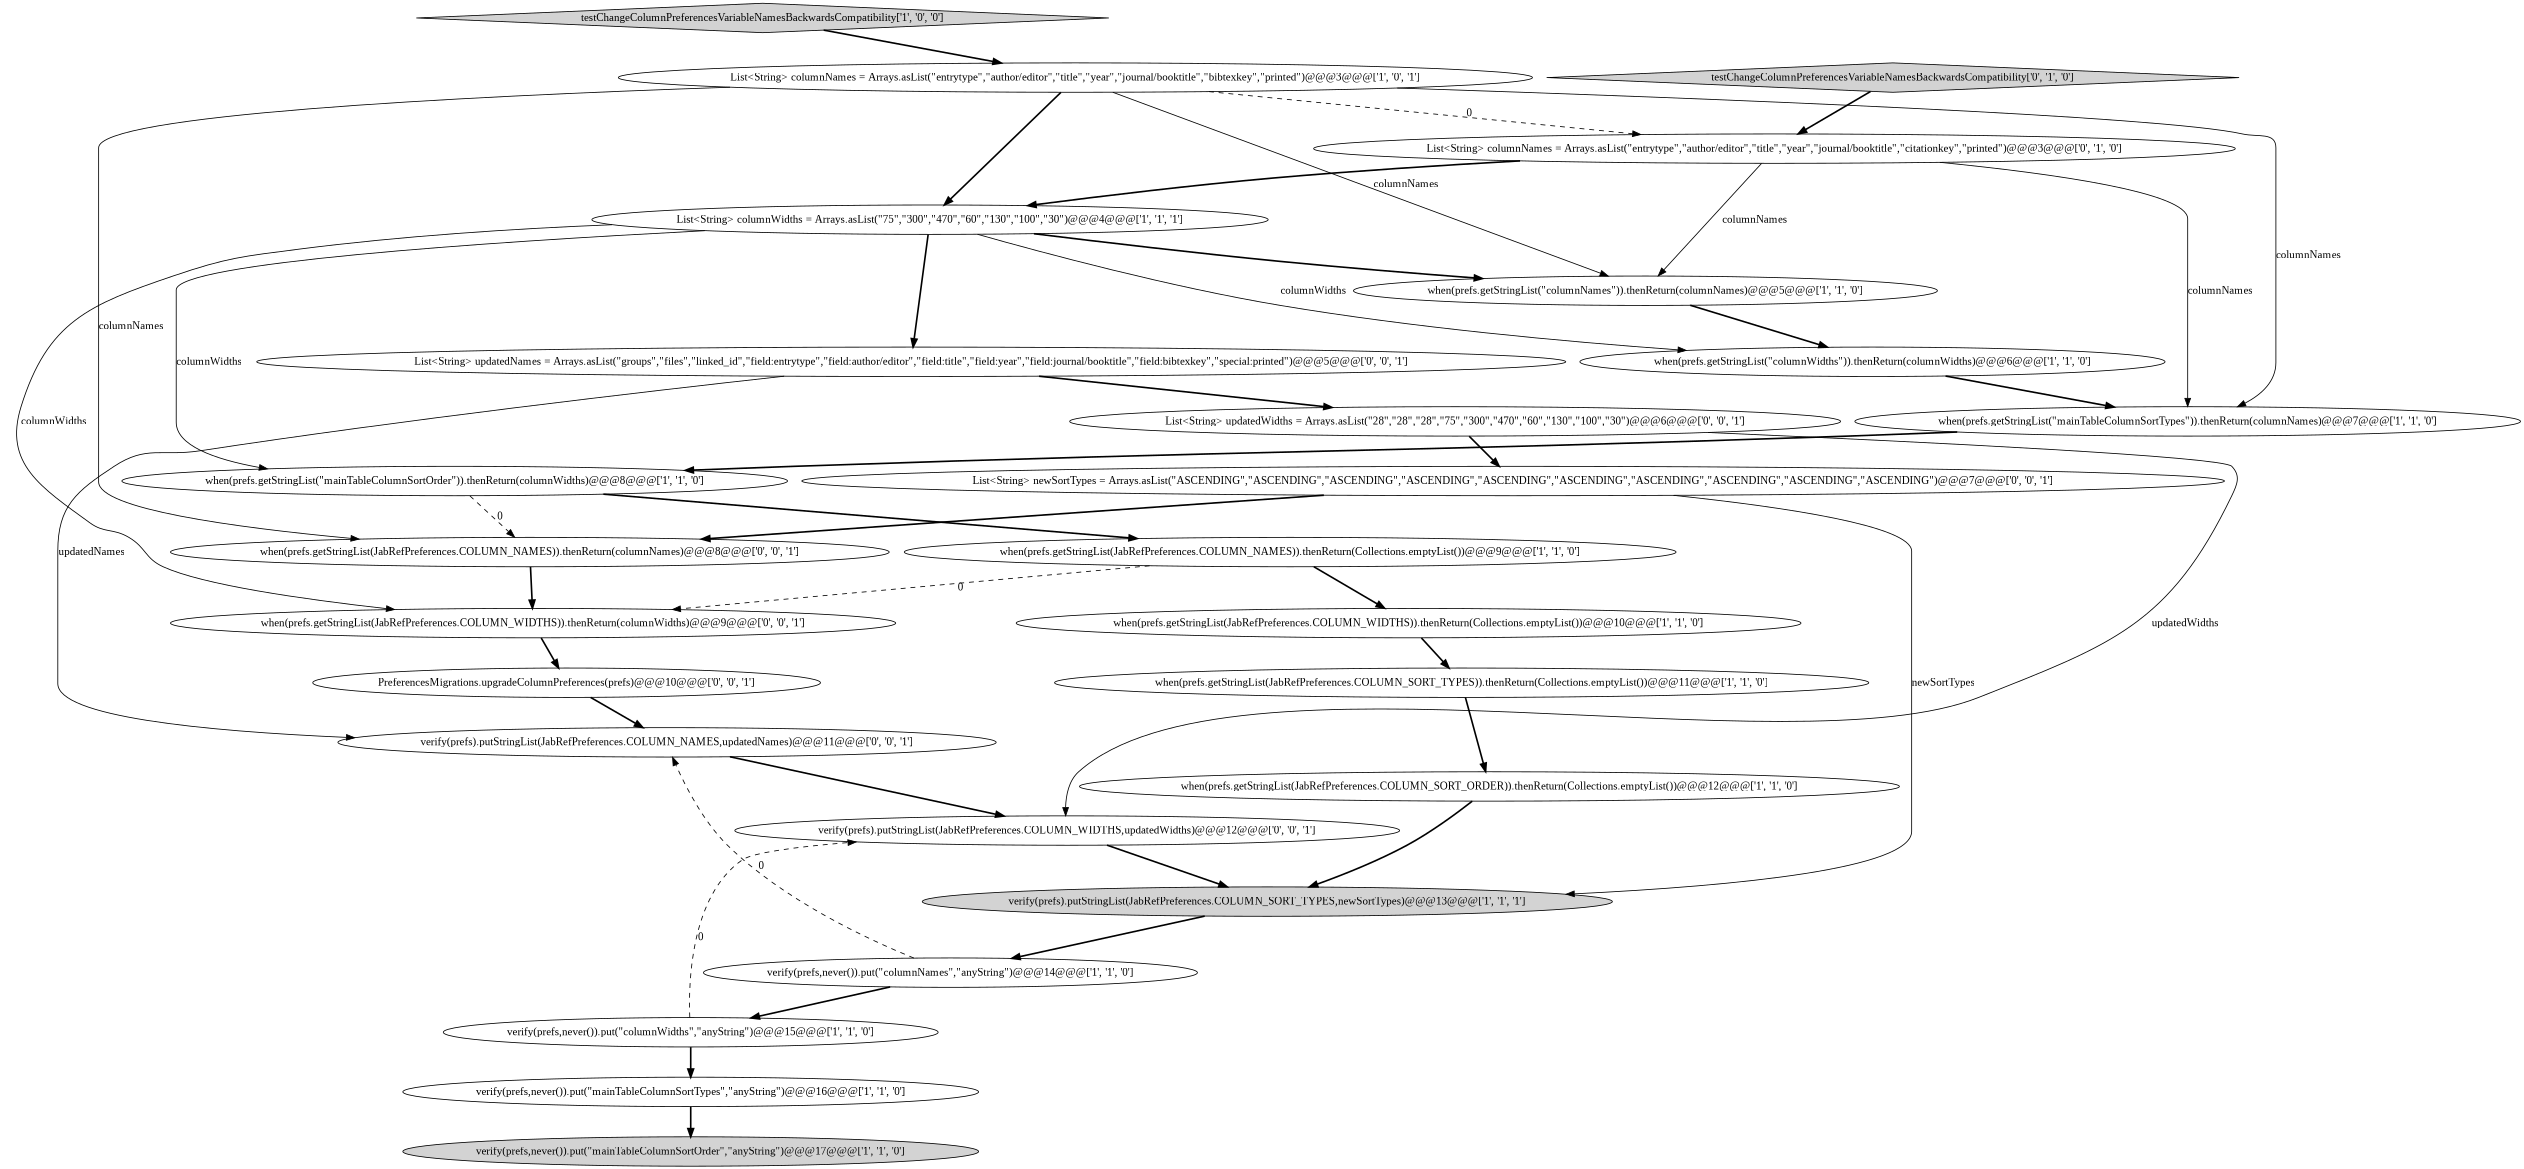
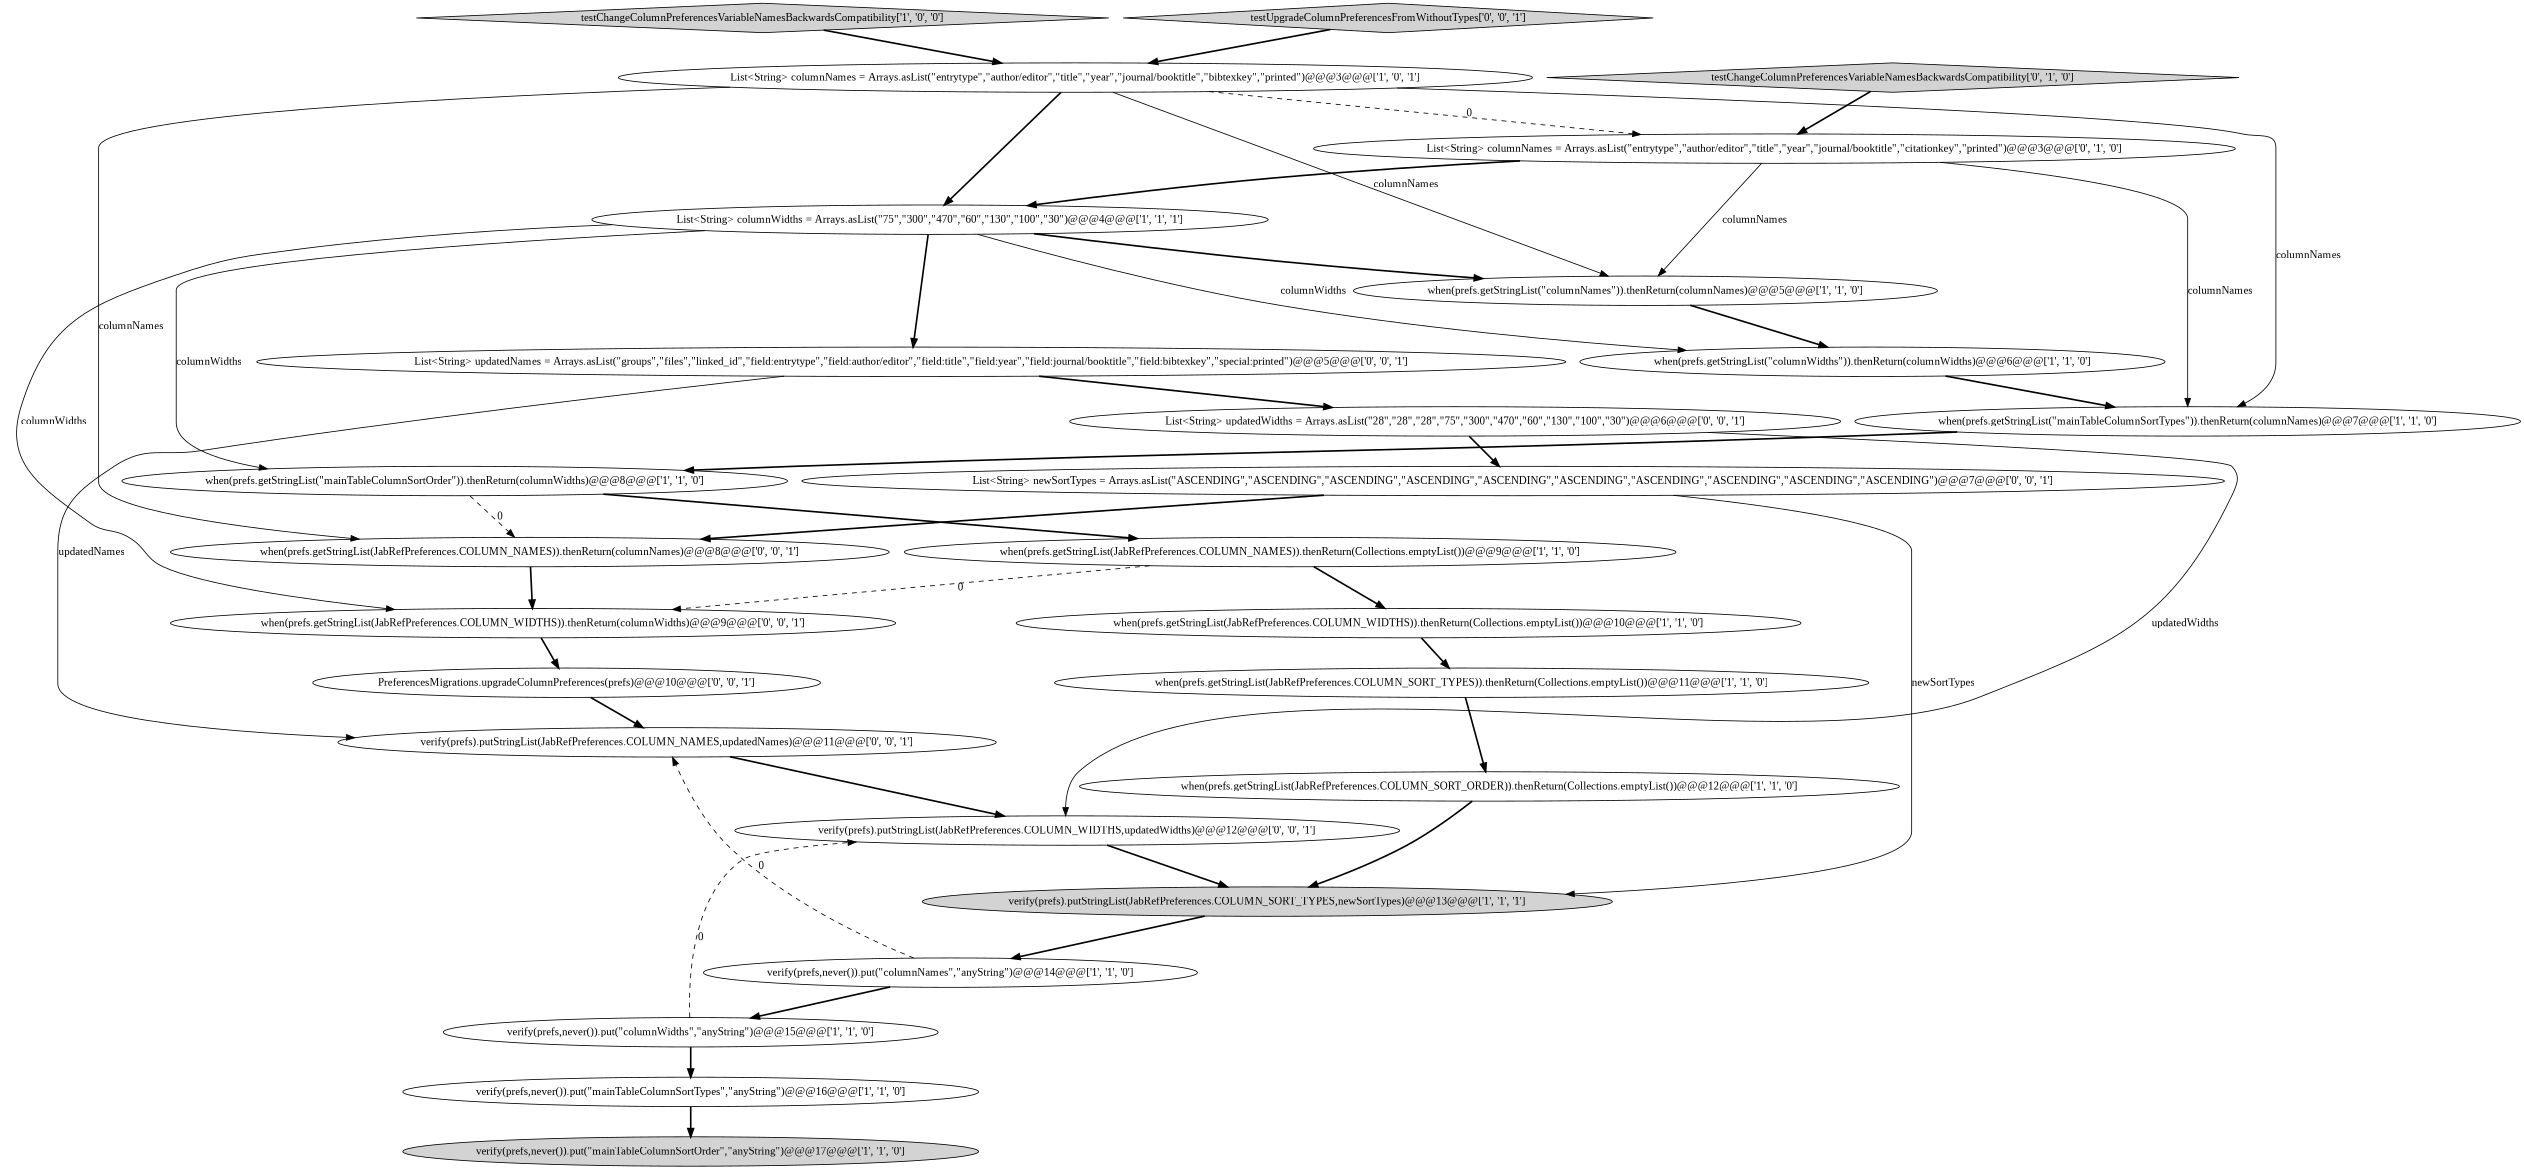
none -> (1388, 18)
